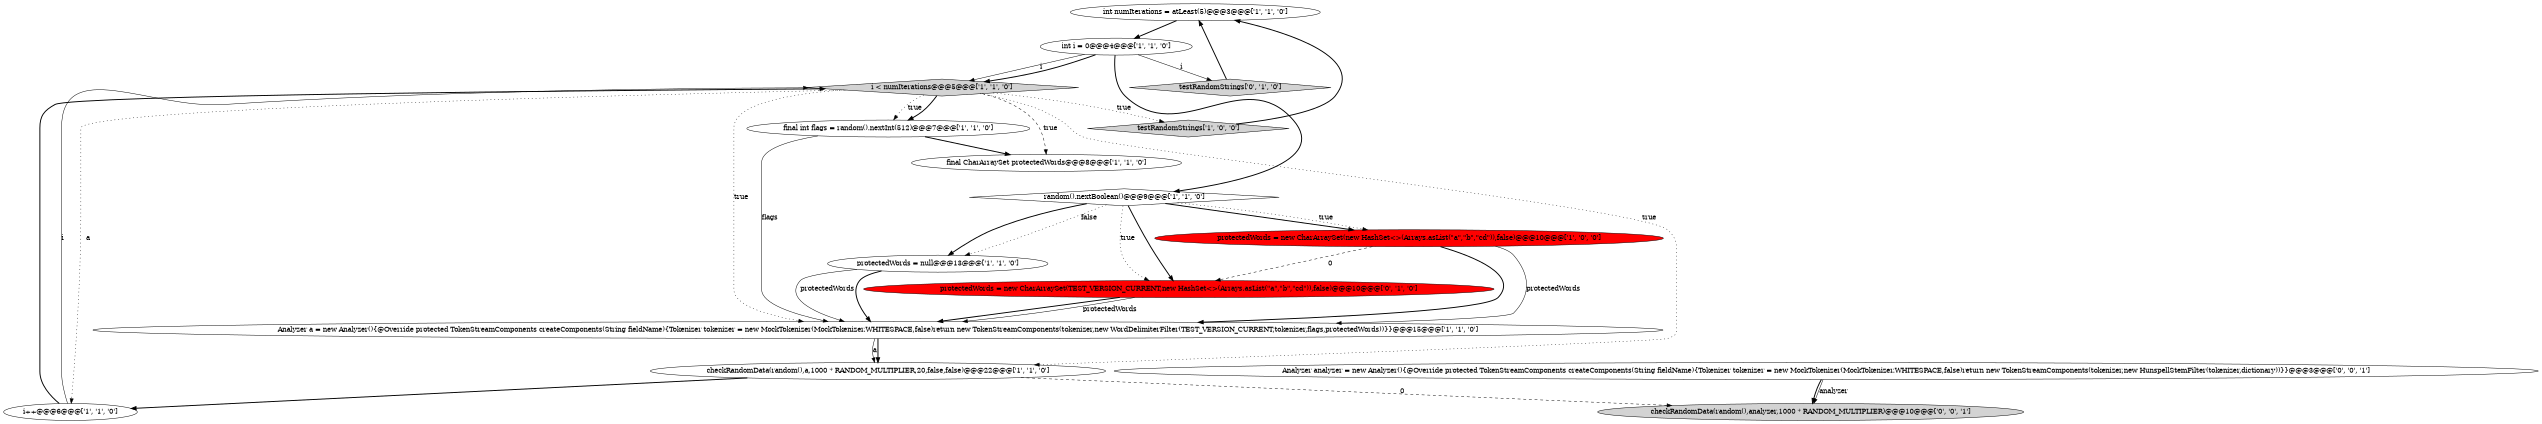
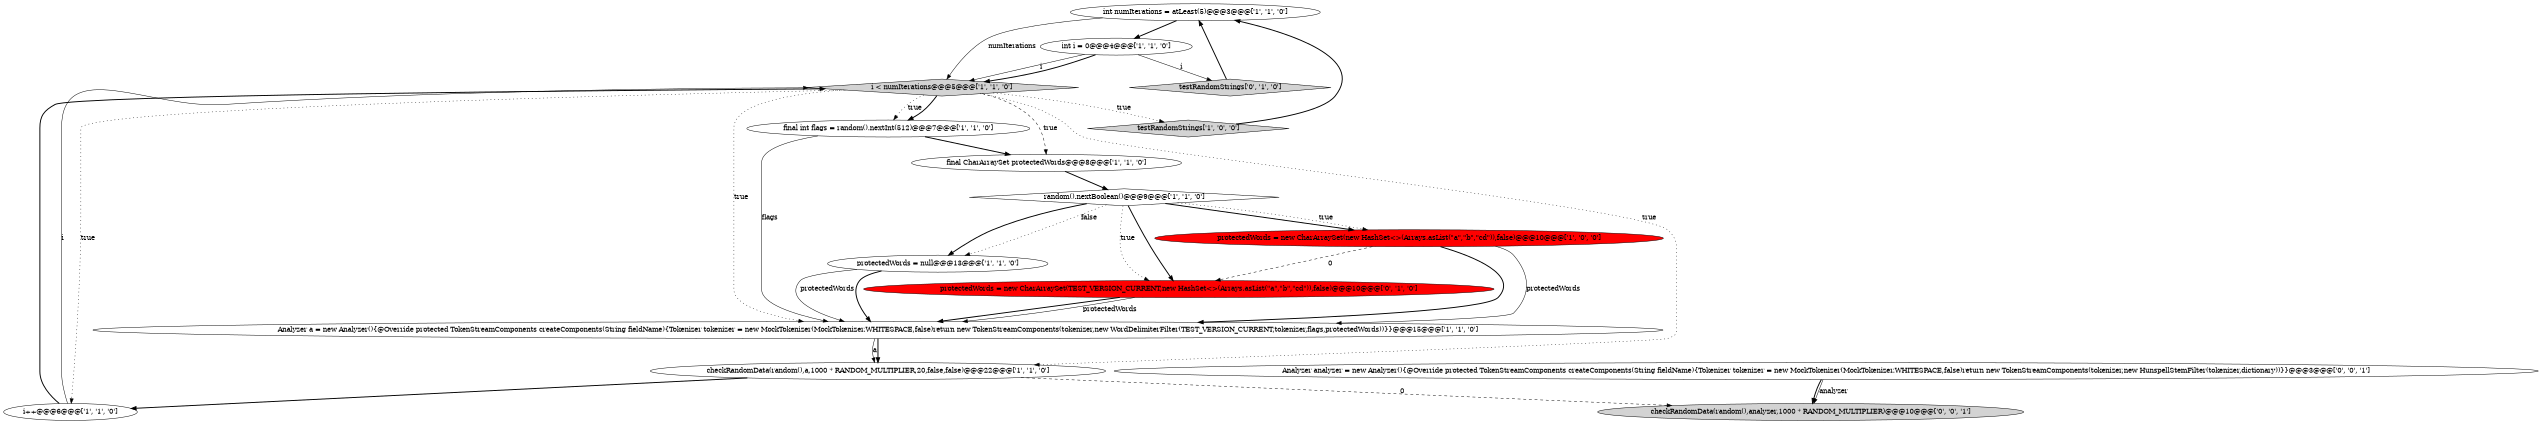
none -> (1018, 29)
(1267, 103) -> (1084, 180)
(88, 238) -> (88, 238)
